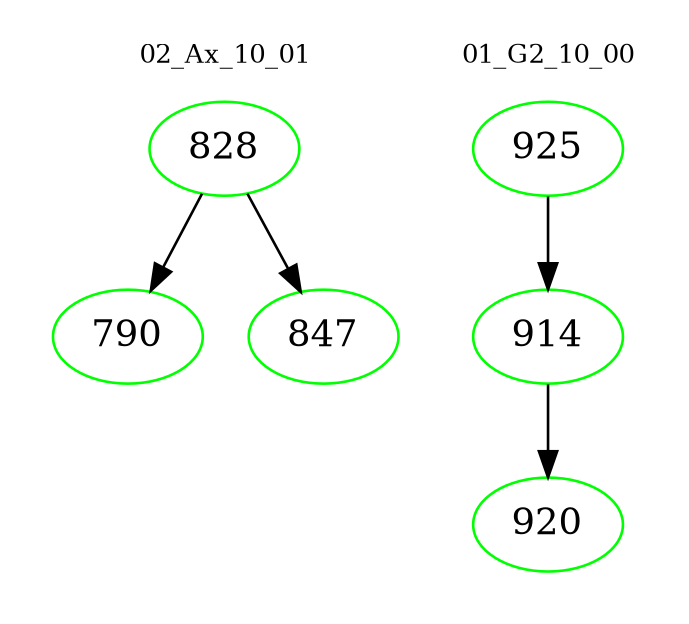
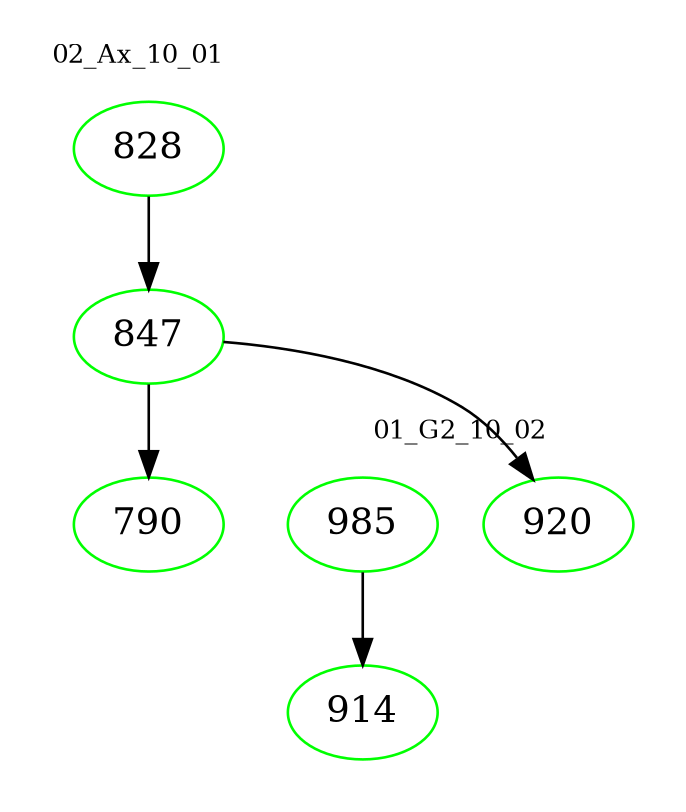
(549, 56) -> (461, 432)
(548, 149) -> (363, 525)
(183, 230) -> (149, 418)
(548, 418) -> (382, 372)
